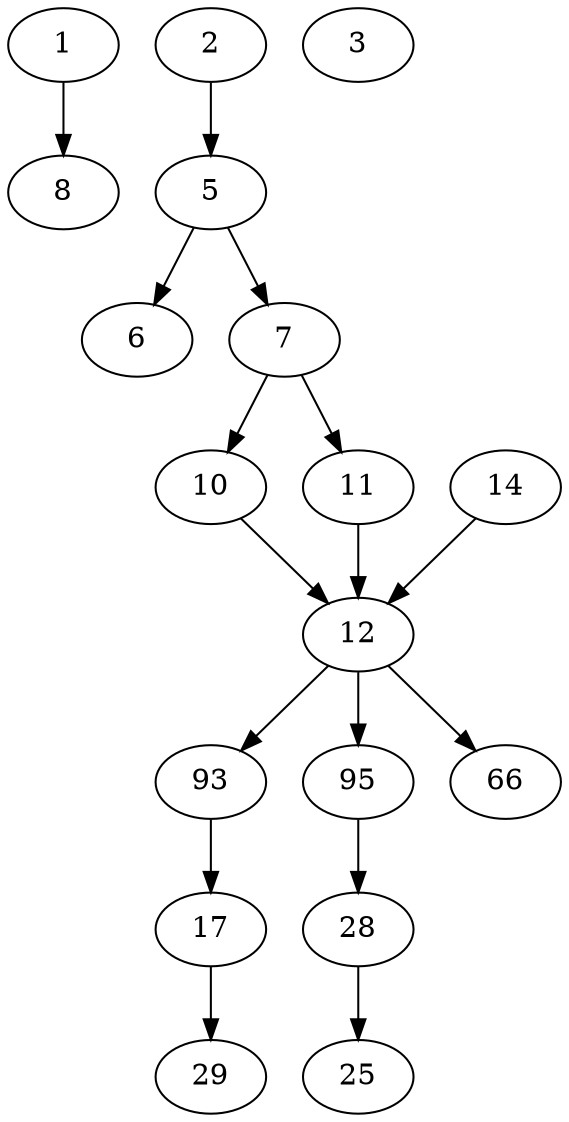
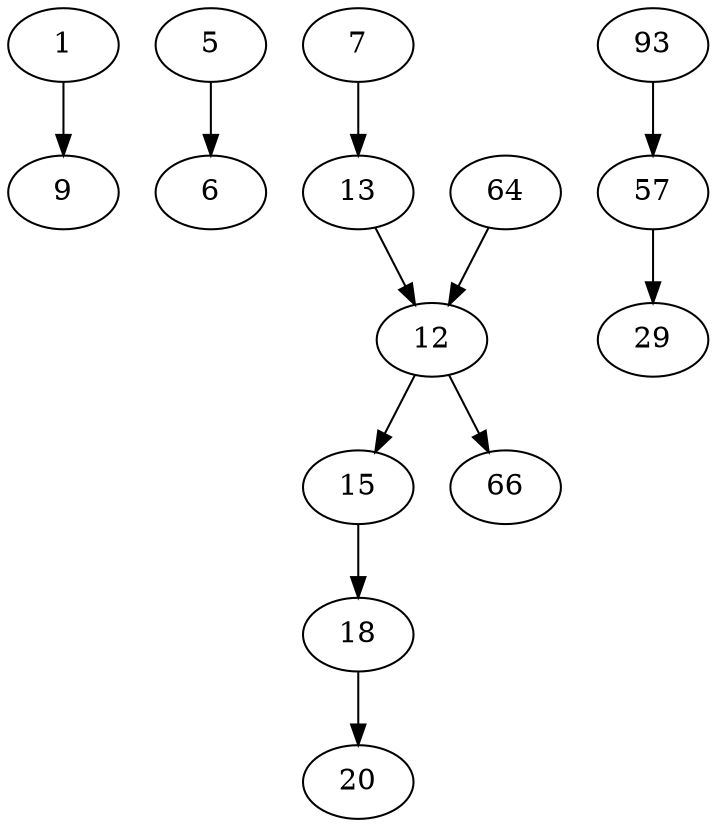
(211, 45) -> none
(358, 45) -> none
(63, 192) -> (63, 192)
(243, 257) -> none
(211, 487) -> (358, 192)
(358, 487) -> none
(506, 487) -> (506, 192)
(292, 701) -> none
(358, 782) -> (358, 487)
(211, 929) -> (653, 192)
(358, 929) -> (358, 635)
(358, 1077) -> (358, 782)
